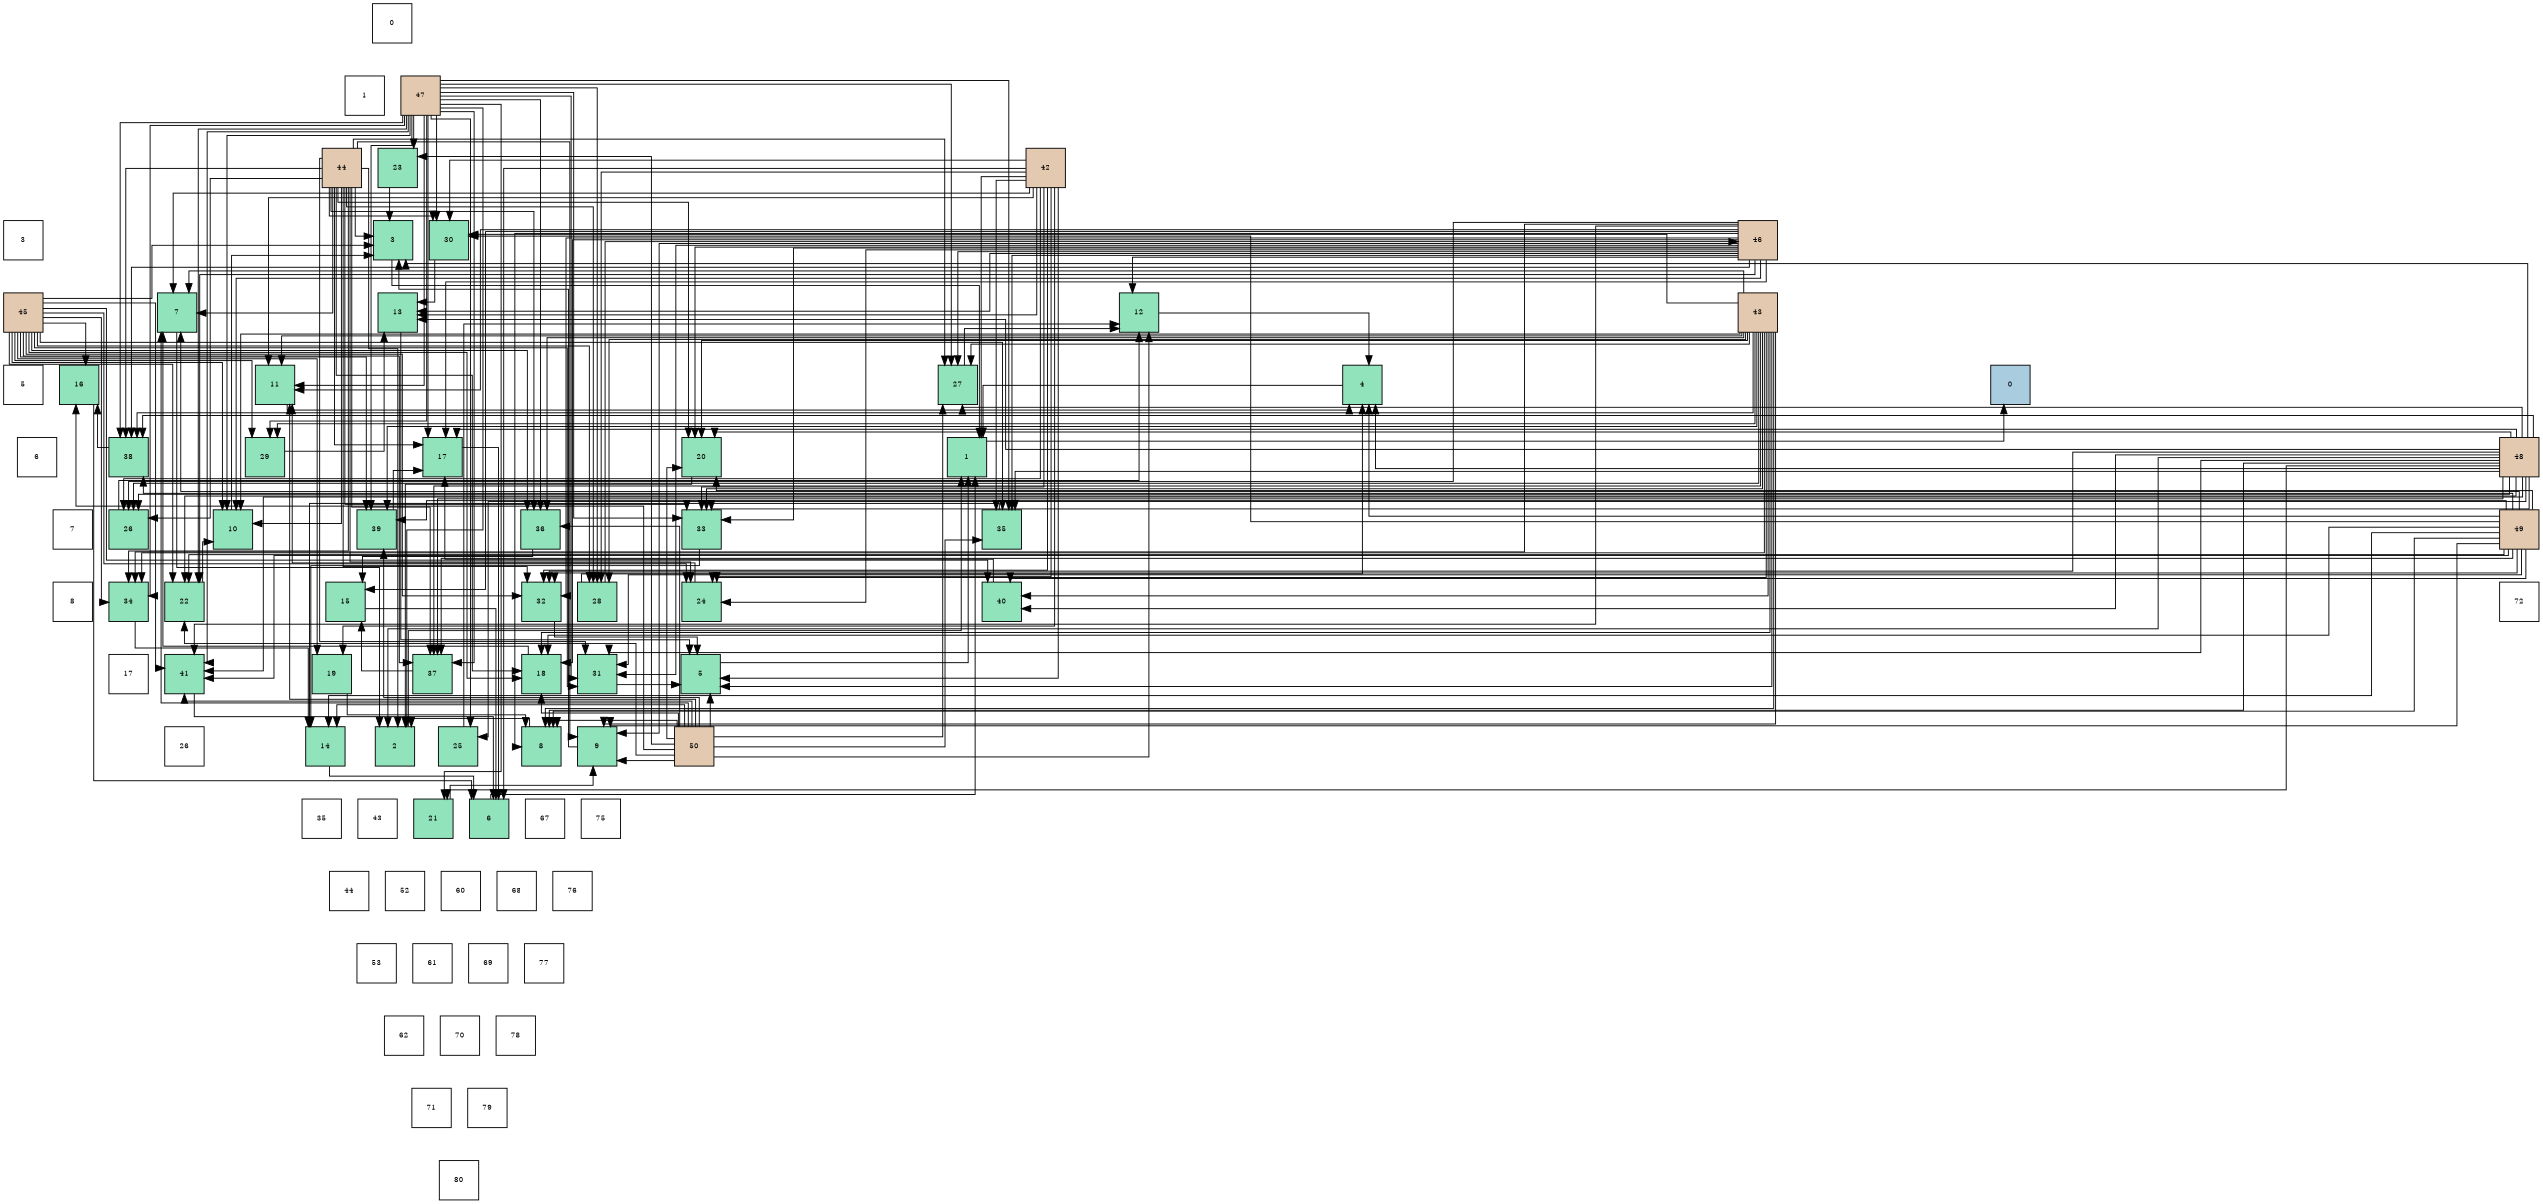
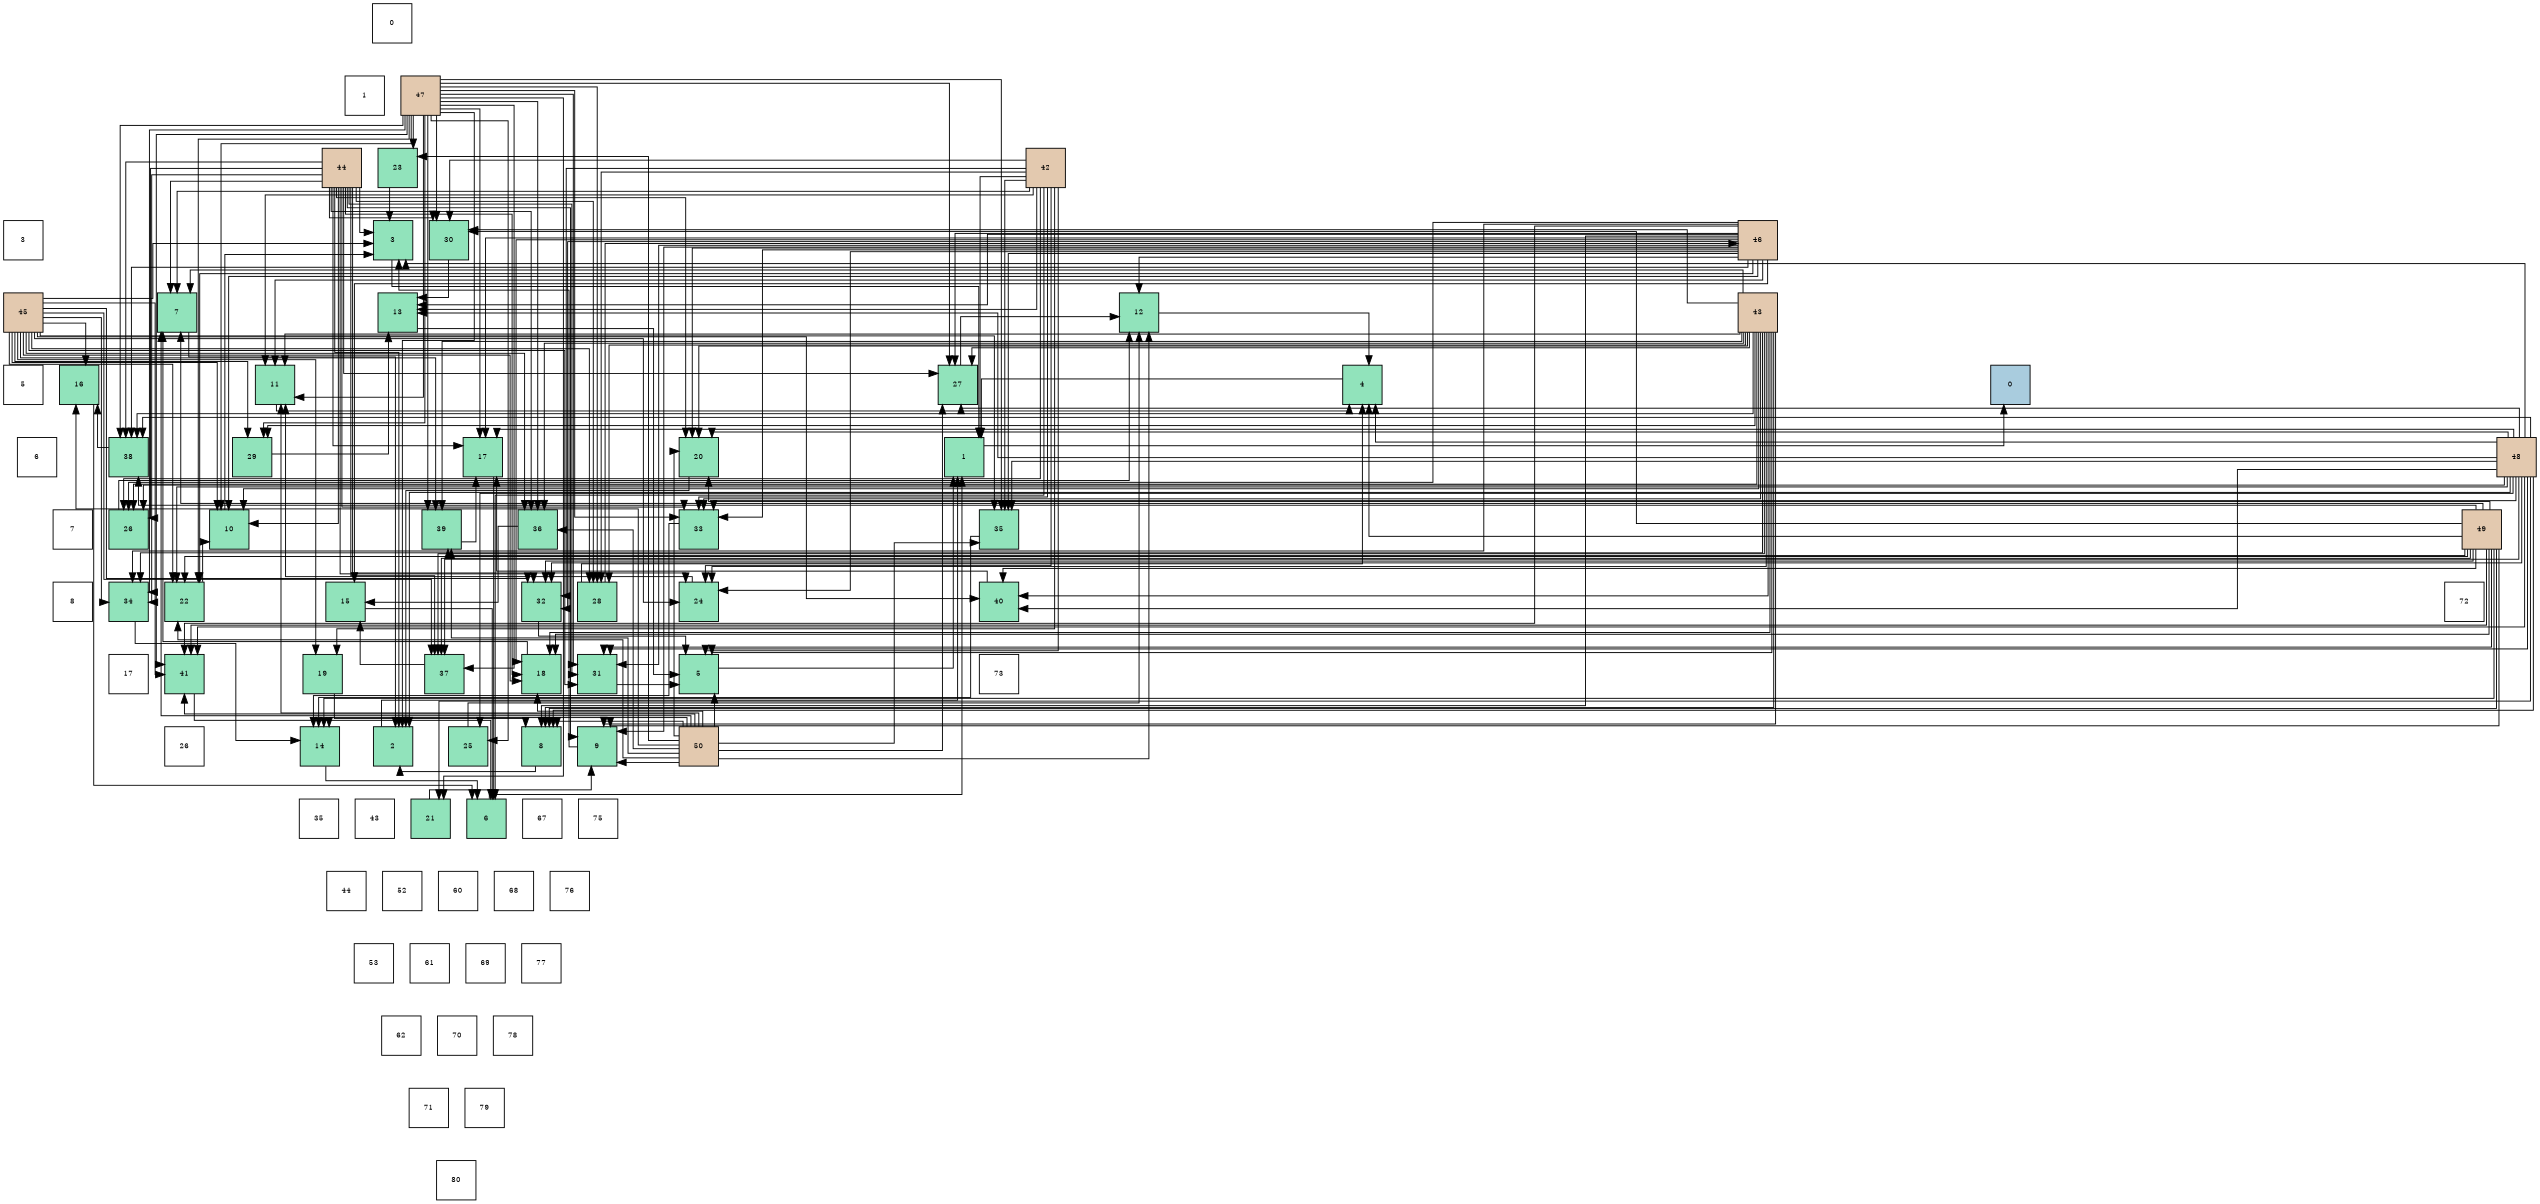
none -> (999, 674)
